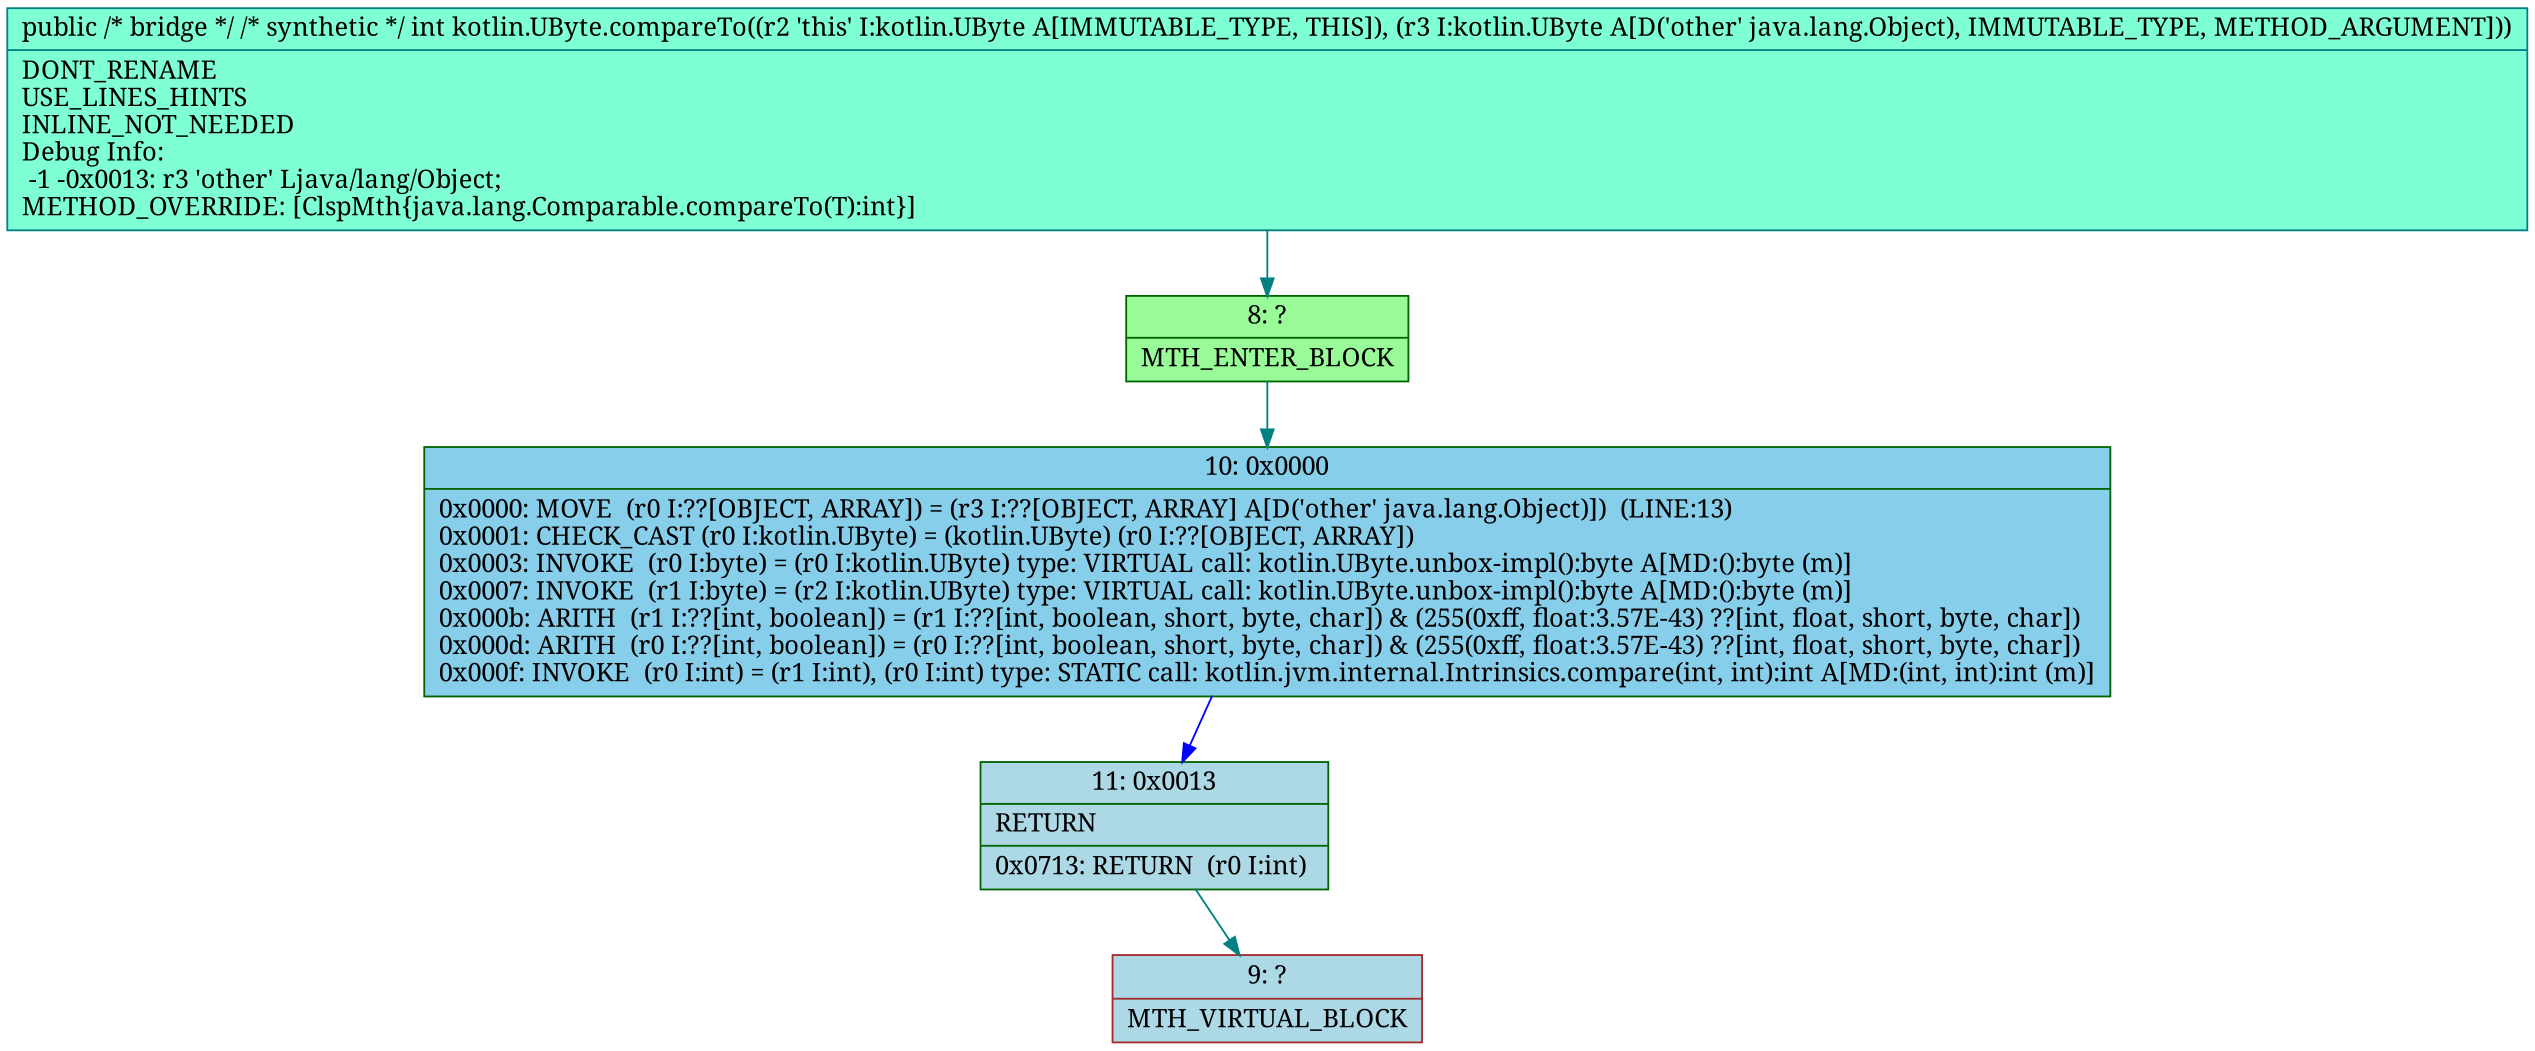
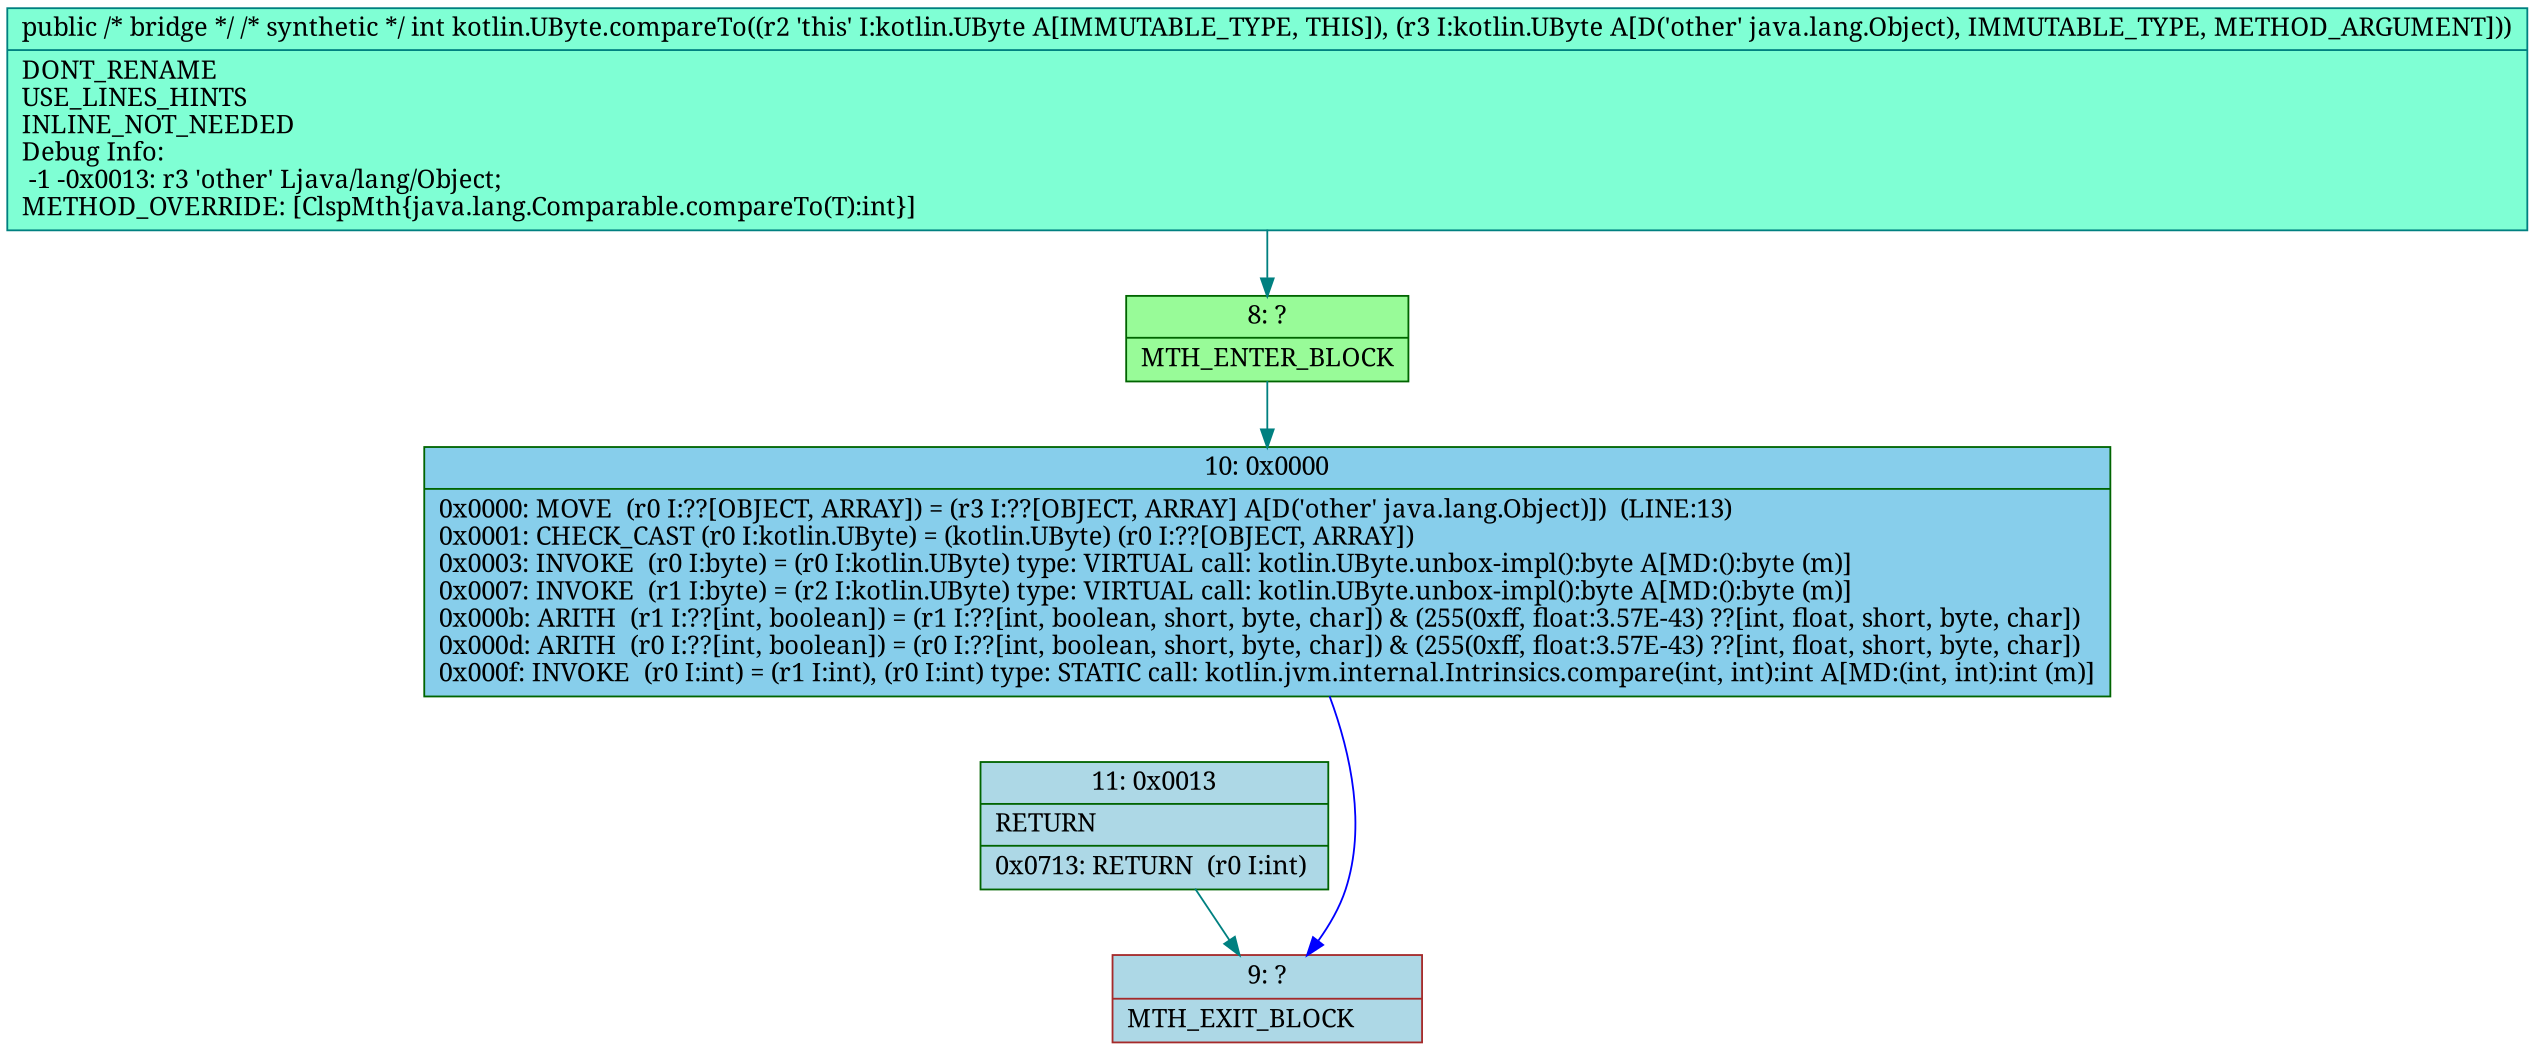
(1201, 721) -> (1355, 821)
(1267, 1020) -> (1241, 1020)
